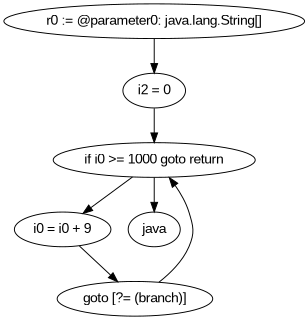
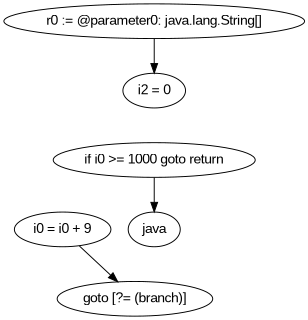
(154, 121) -> none
(112, 192) -> none
(192, 238) -> none
